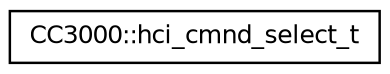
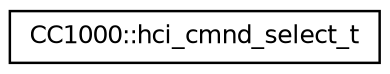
(195, 37) -> (195, 37)
